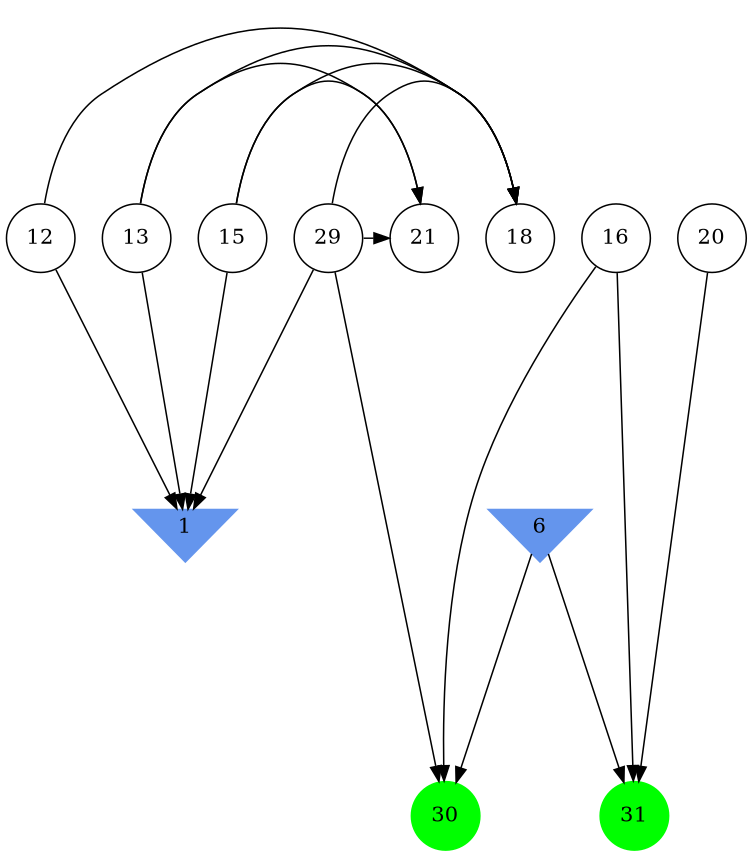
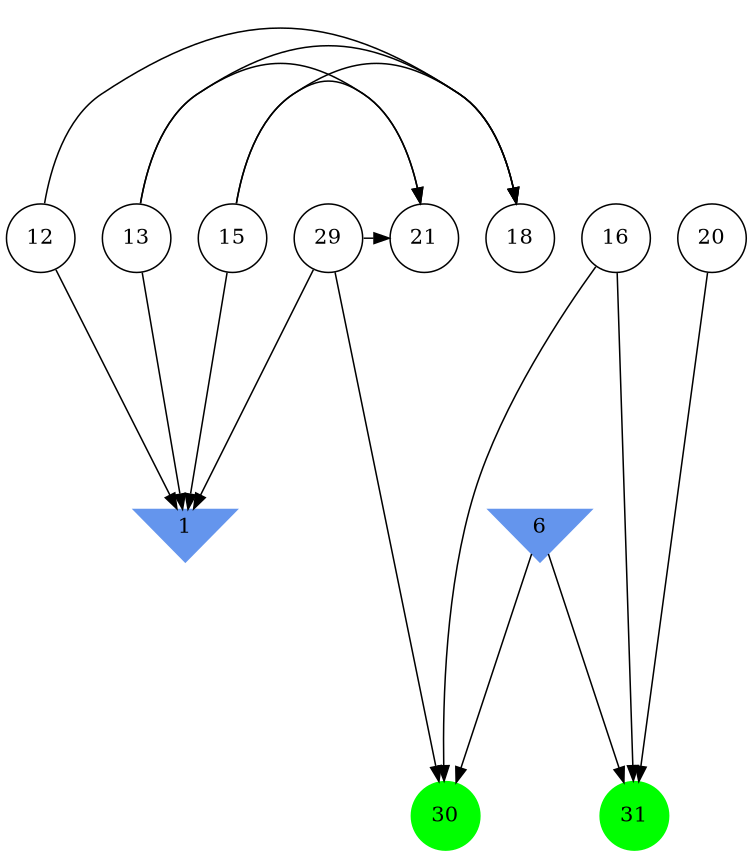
(417, 82) -> none
